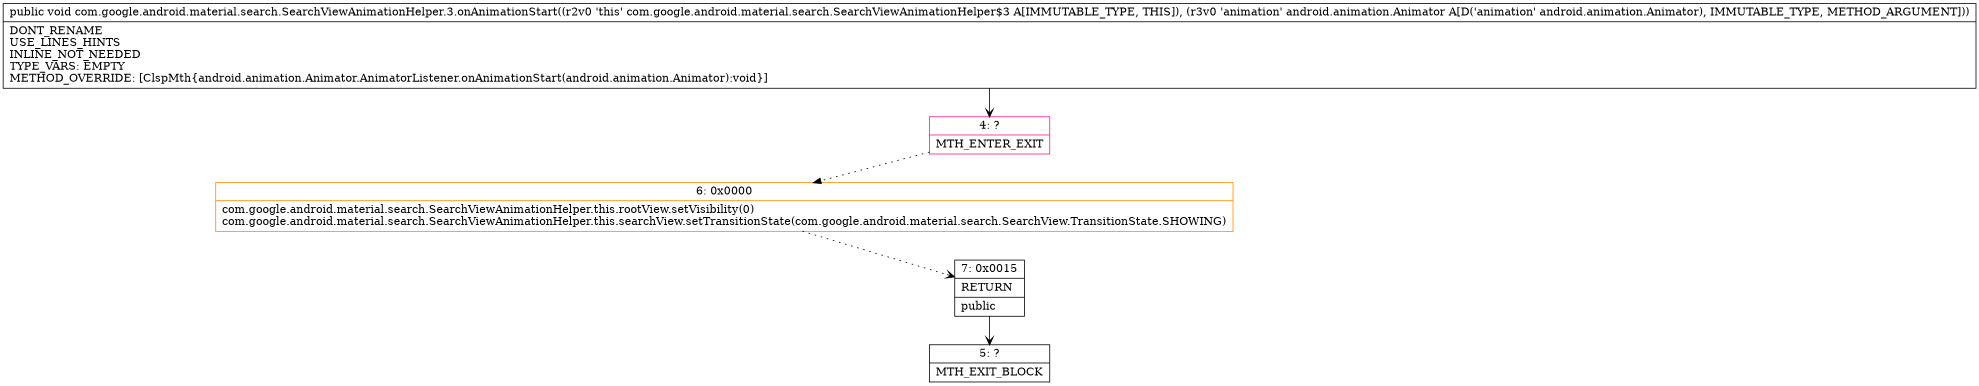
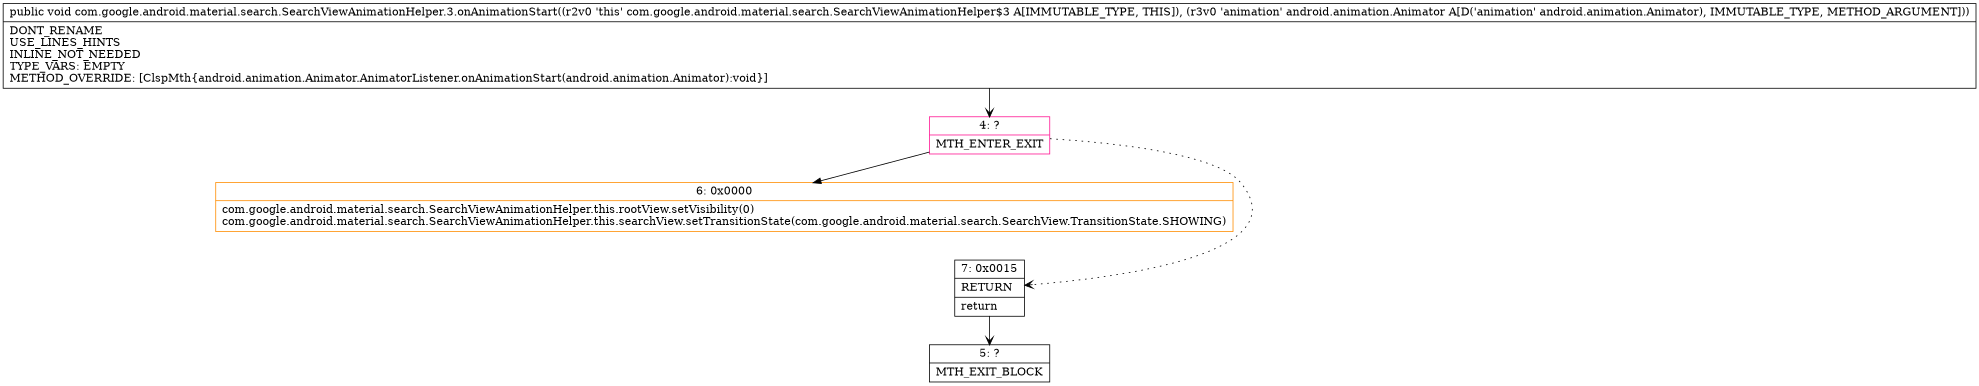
(875, 166) -> (875, 166)
(875, 253) -> (1249, 216)
(978, 306) -> (979, 306)
